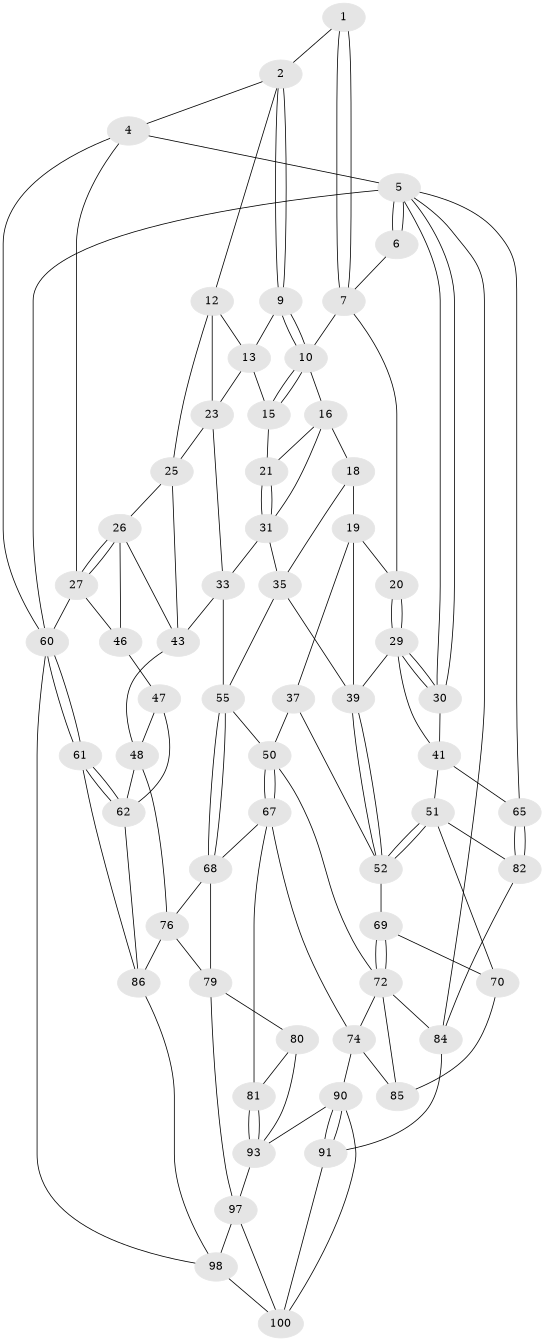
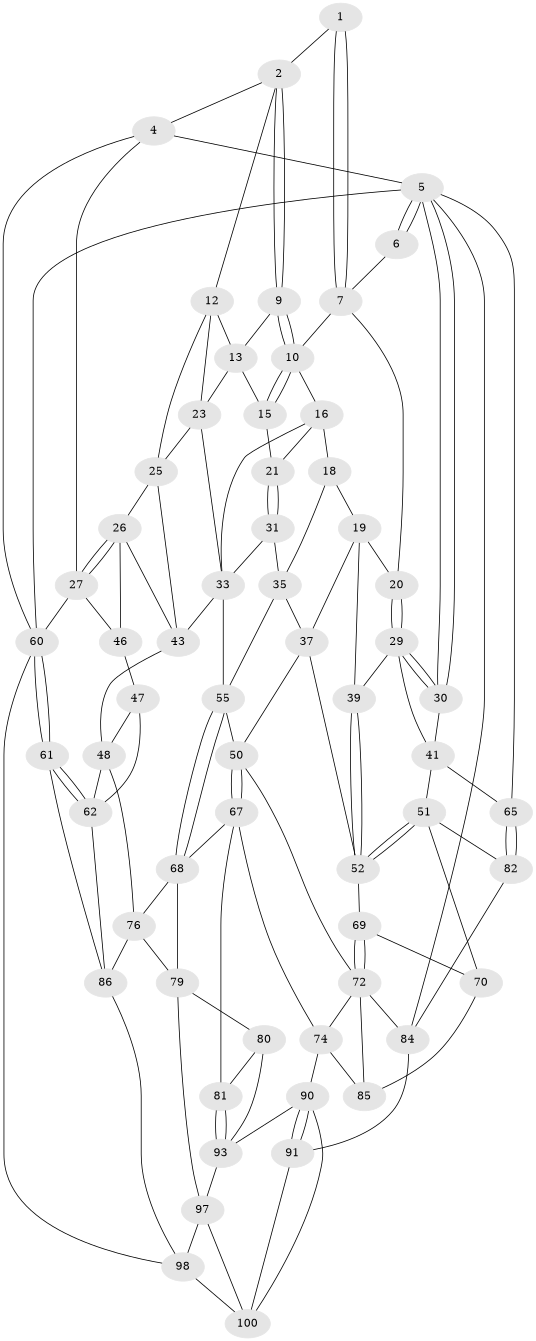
(301, 474) -> (233, 479)
(318, 644) -> (293, 614)
